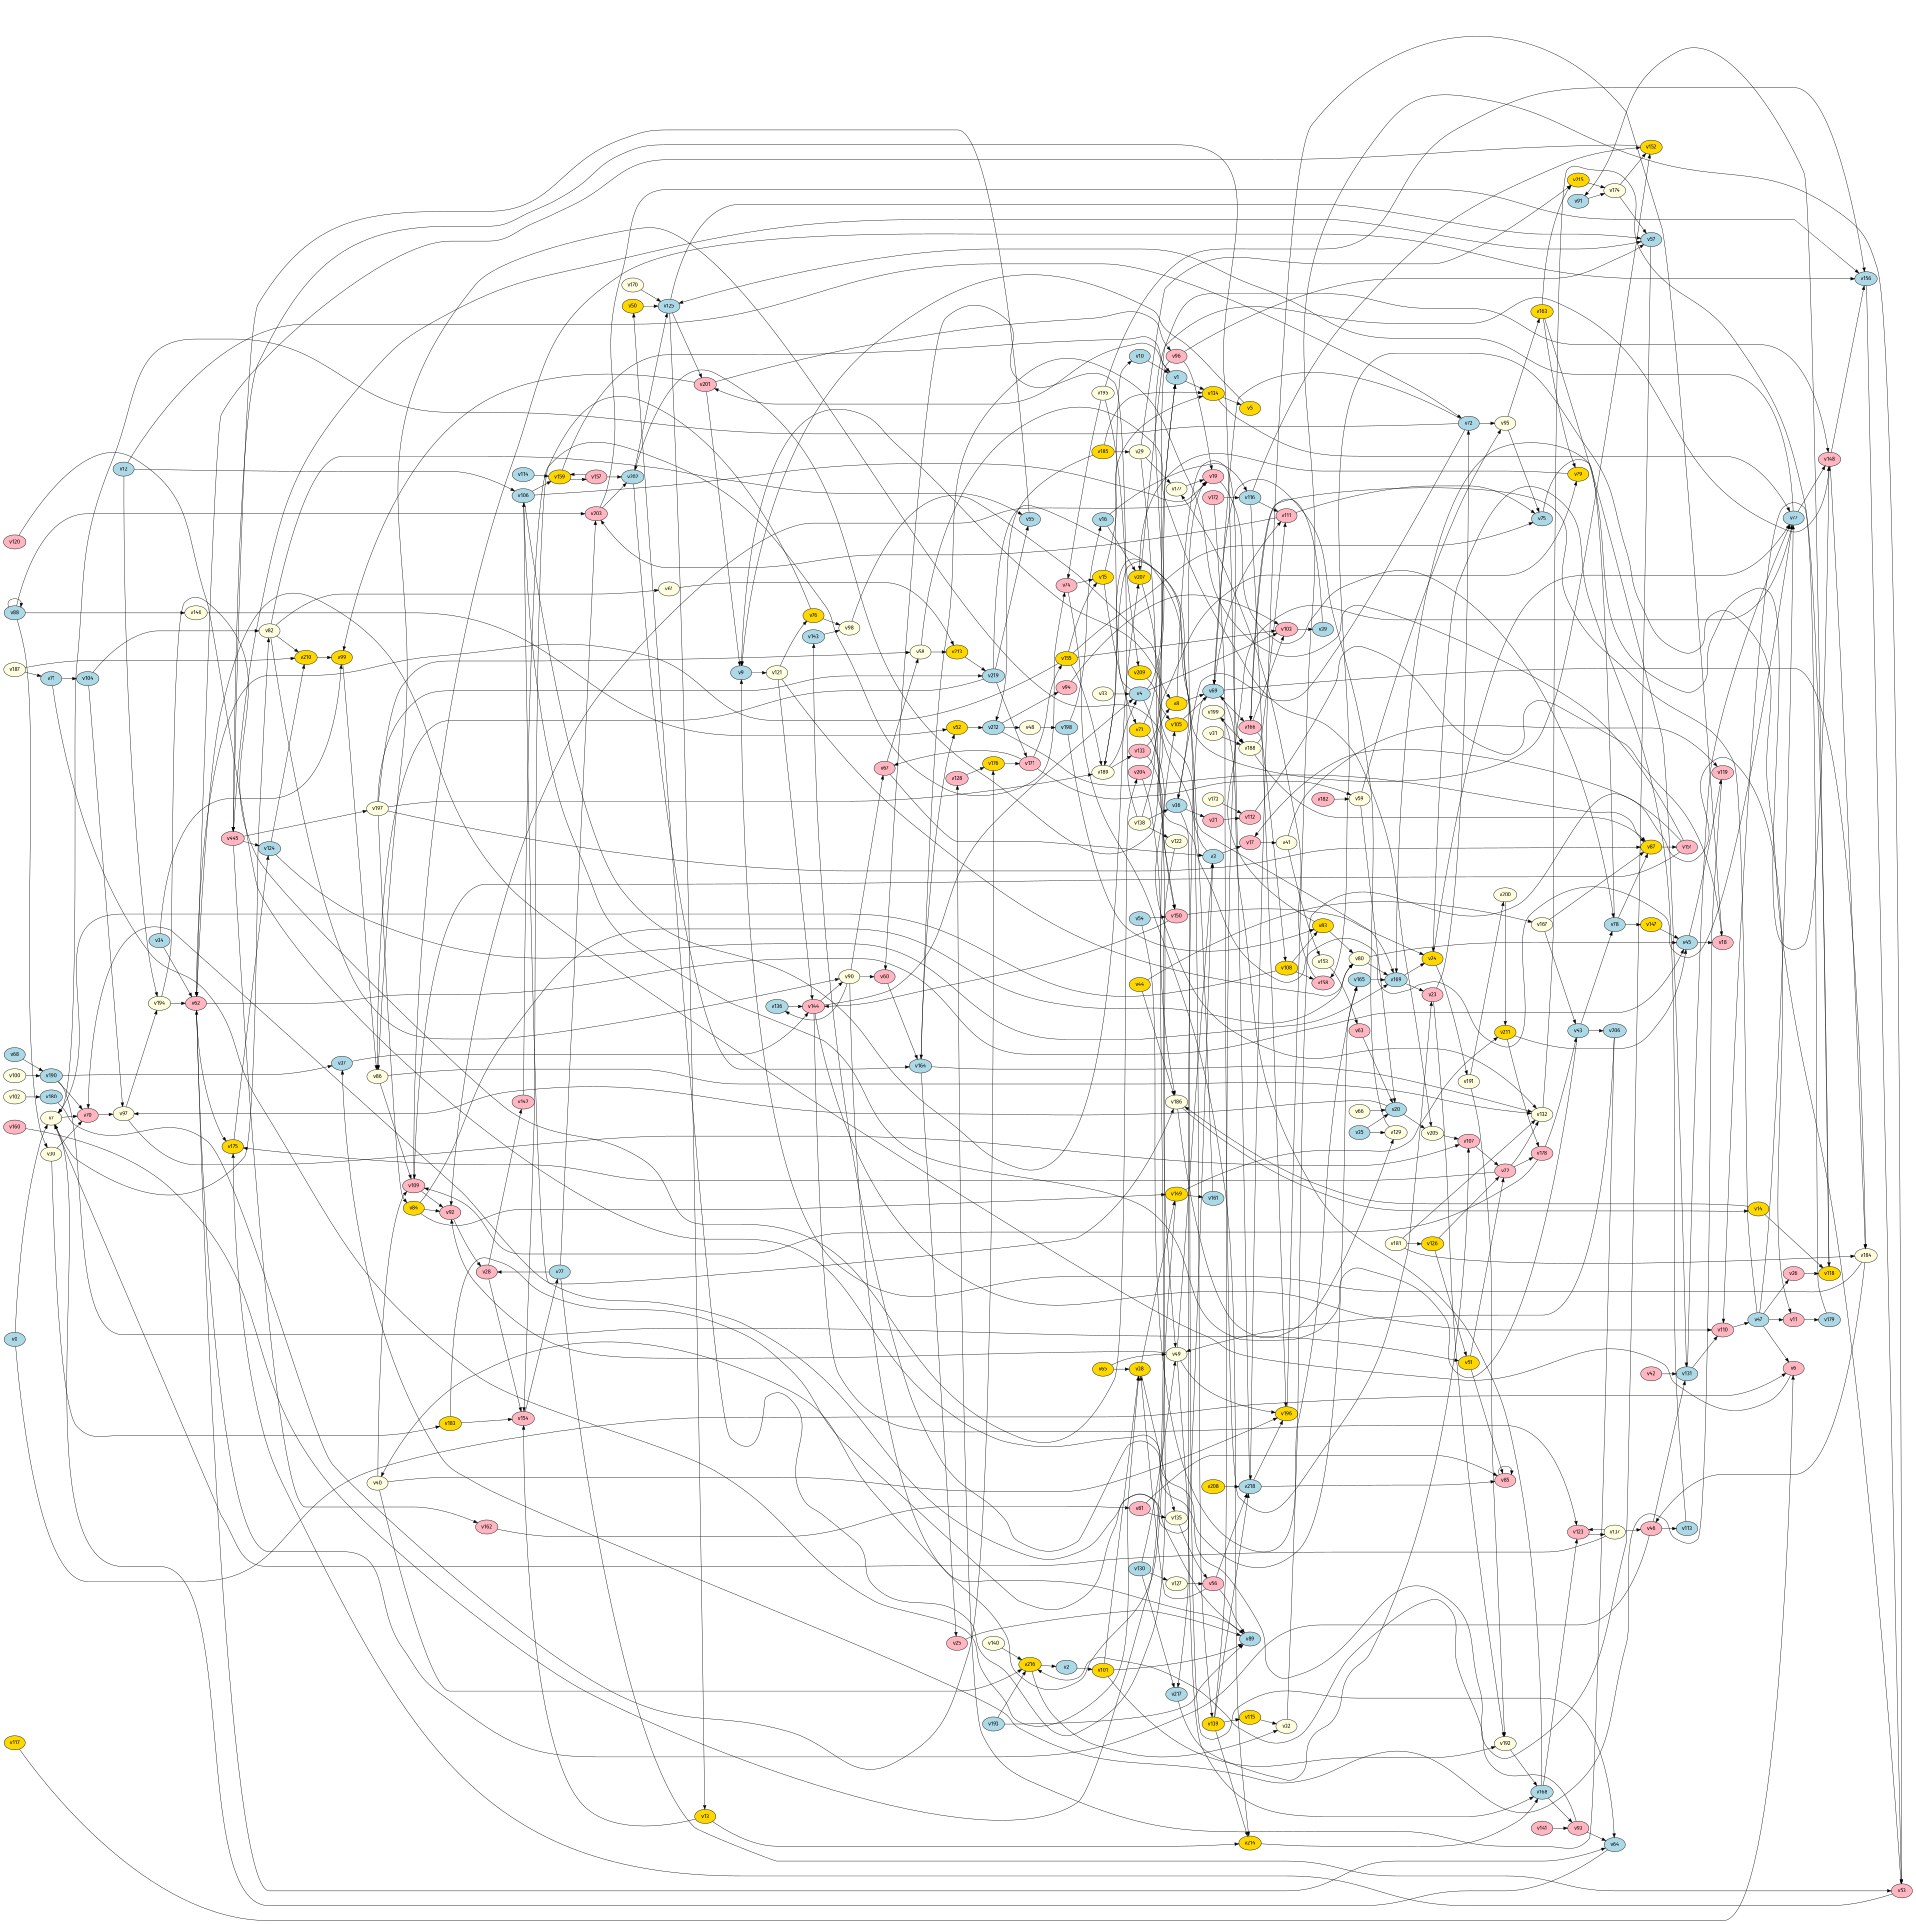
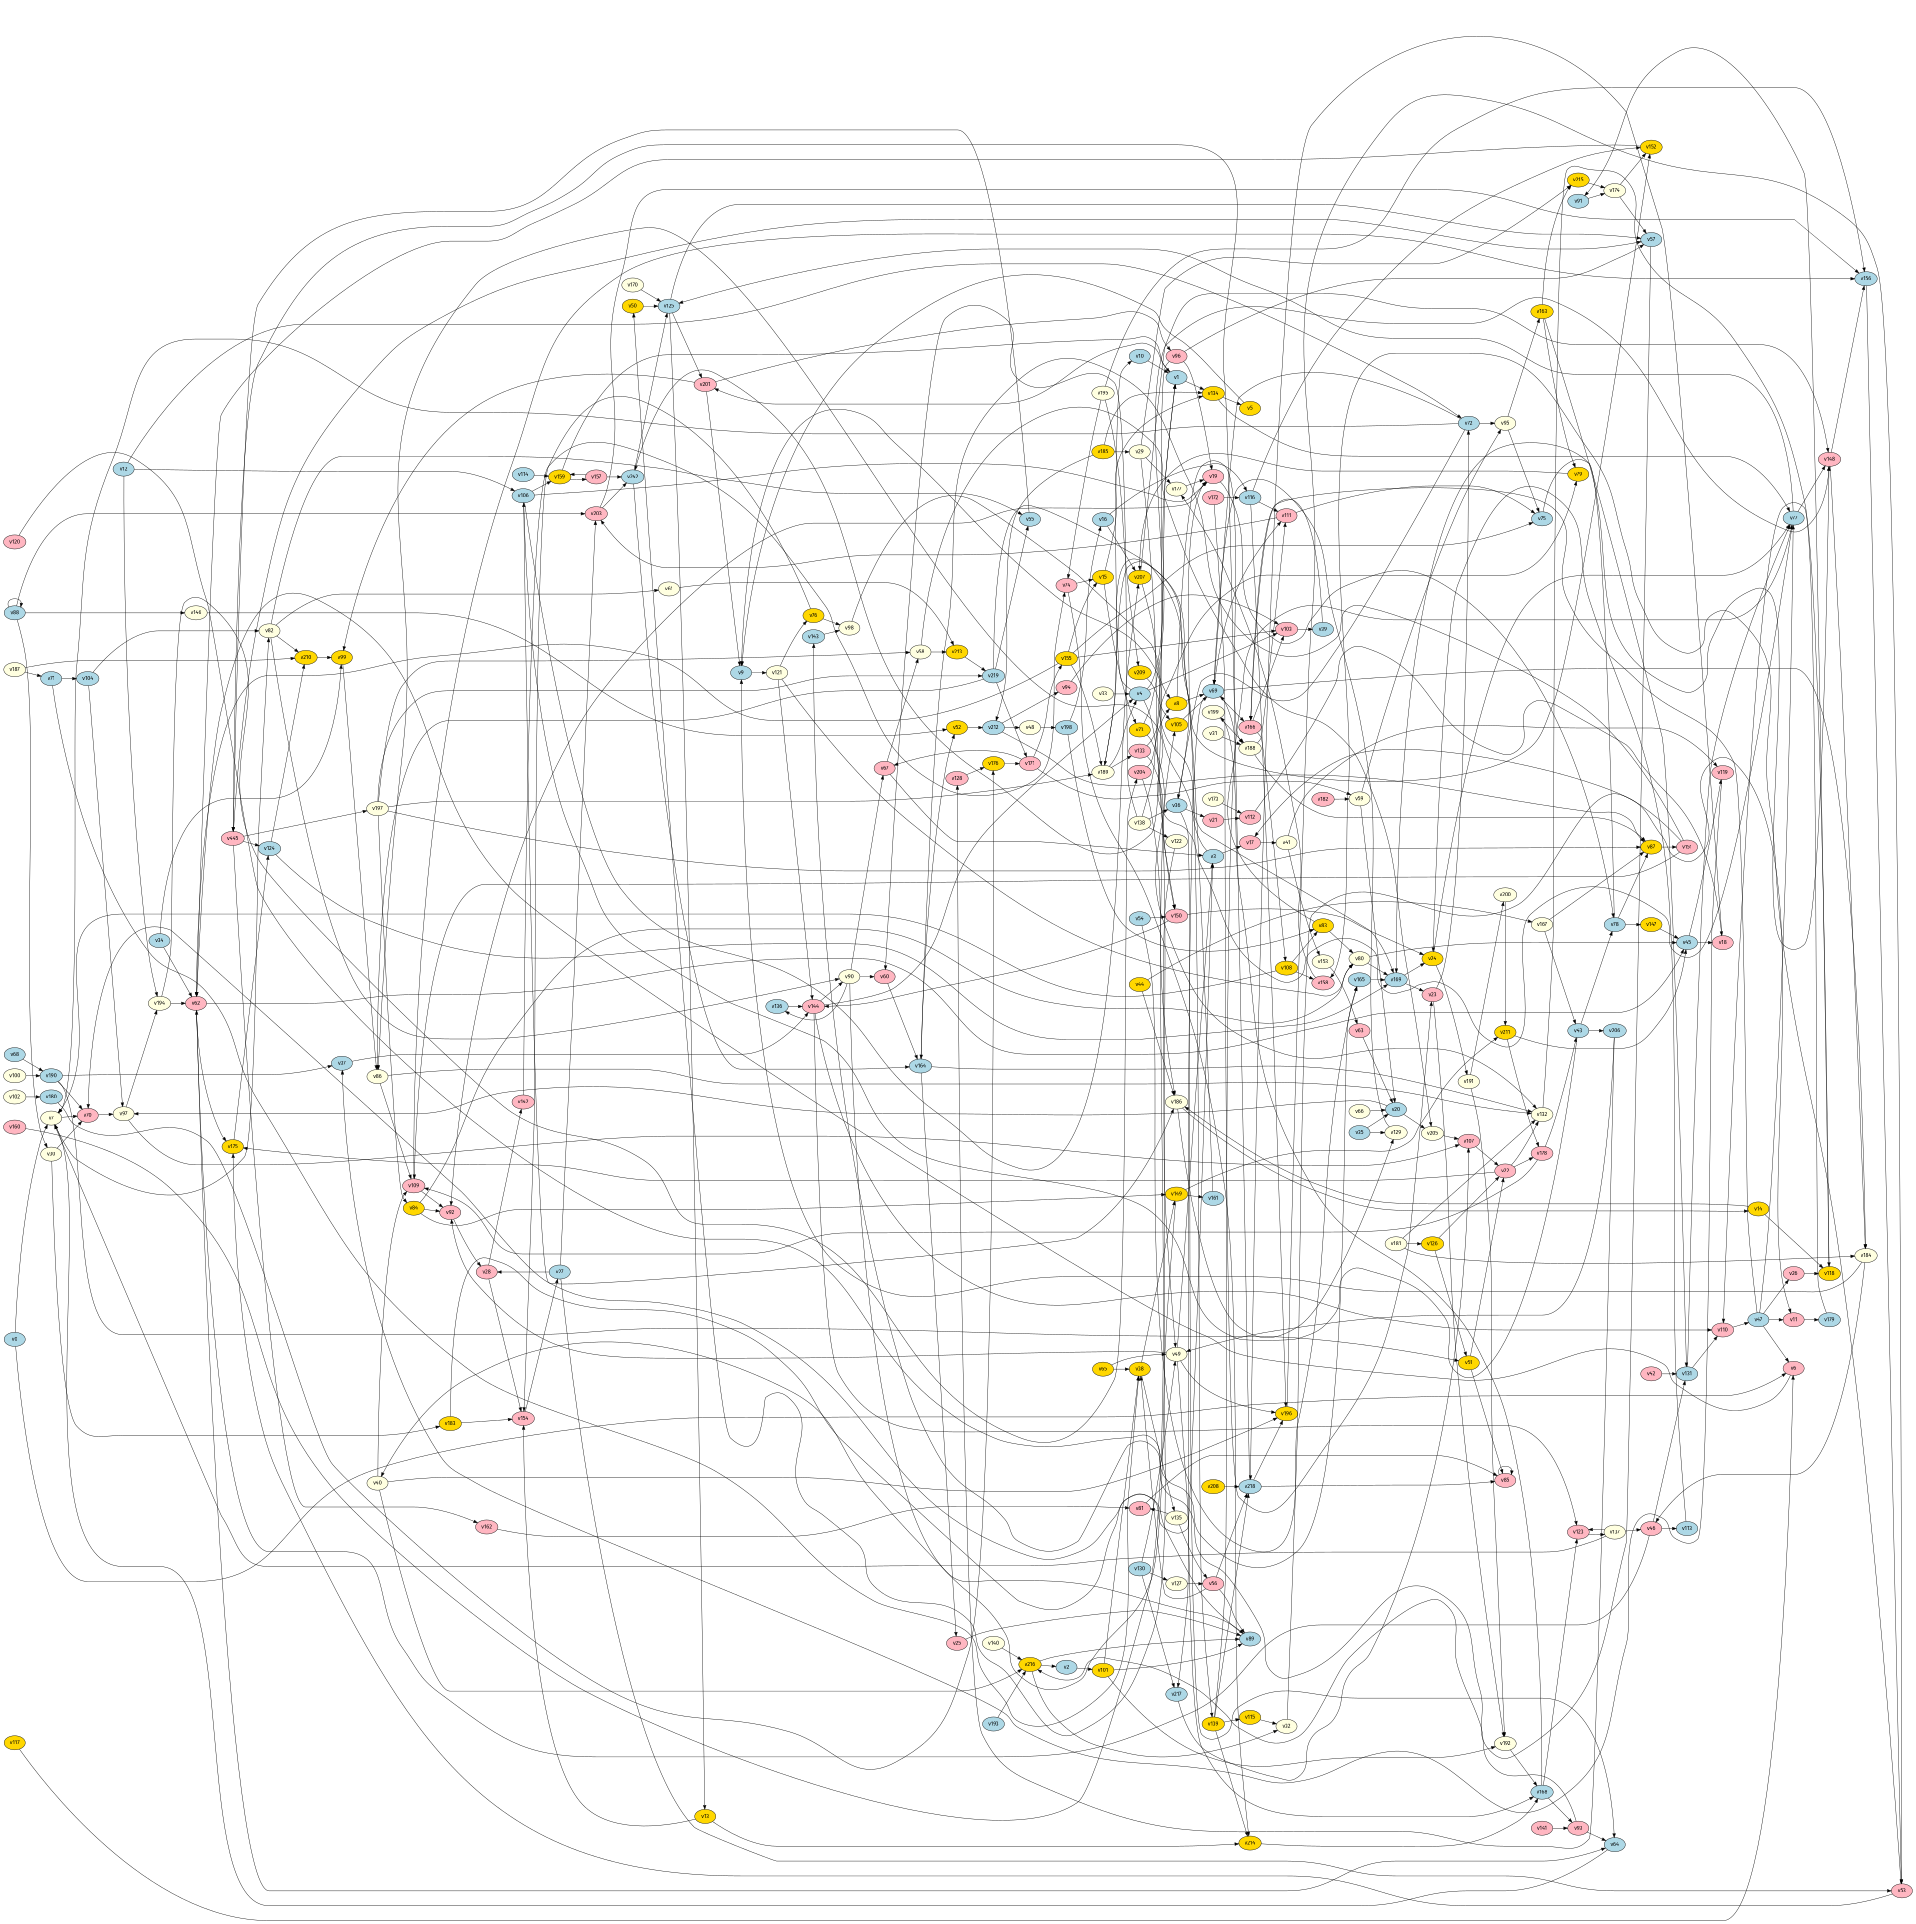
(633, 477) -> (633, 477)
(1155, 1515) -> (1161, 1511)
(1136, 1717) -> (1137, 1645)
